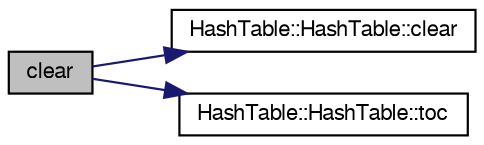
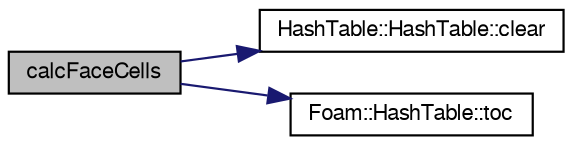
(51, 73) -> (95, 73)
(324, 114) -> (412, 114)
